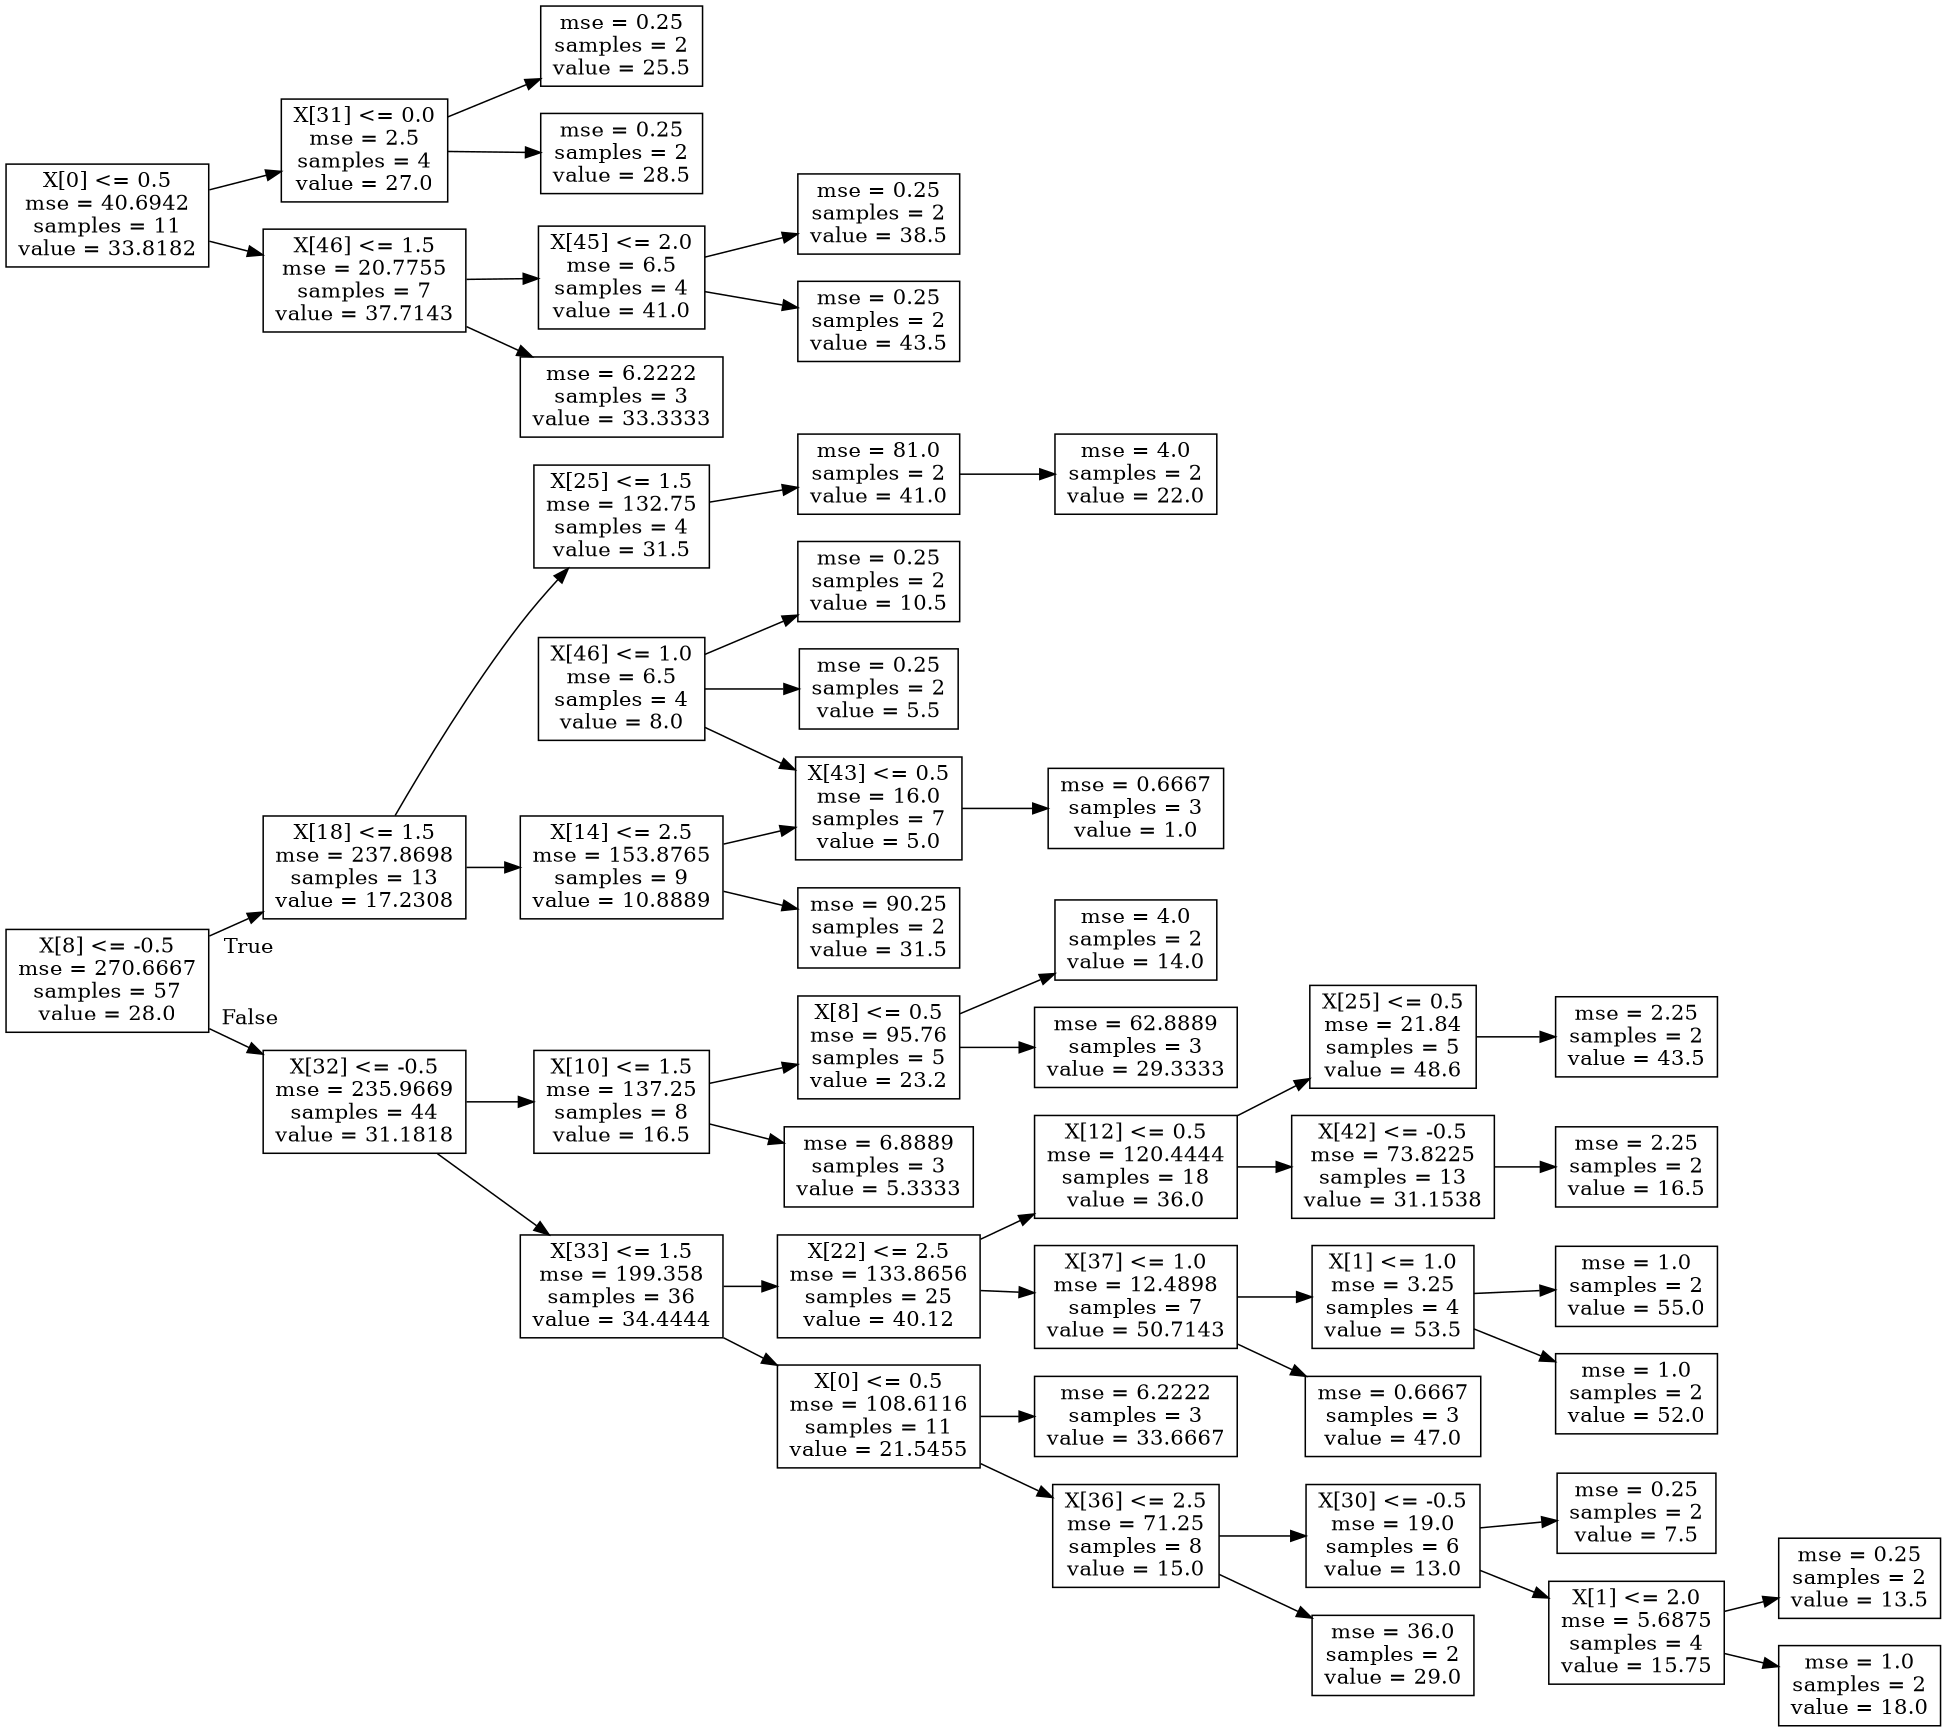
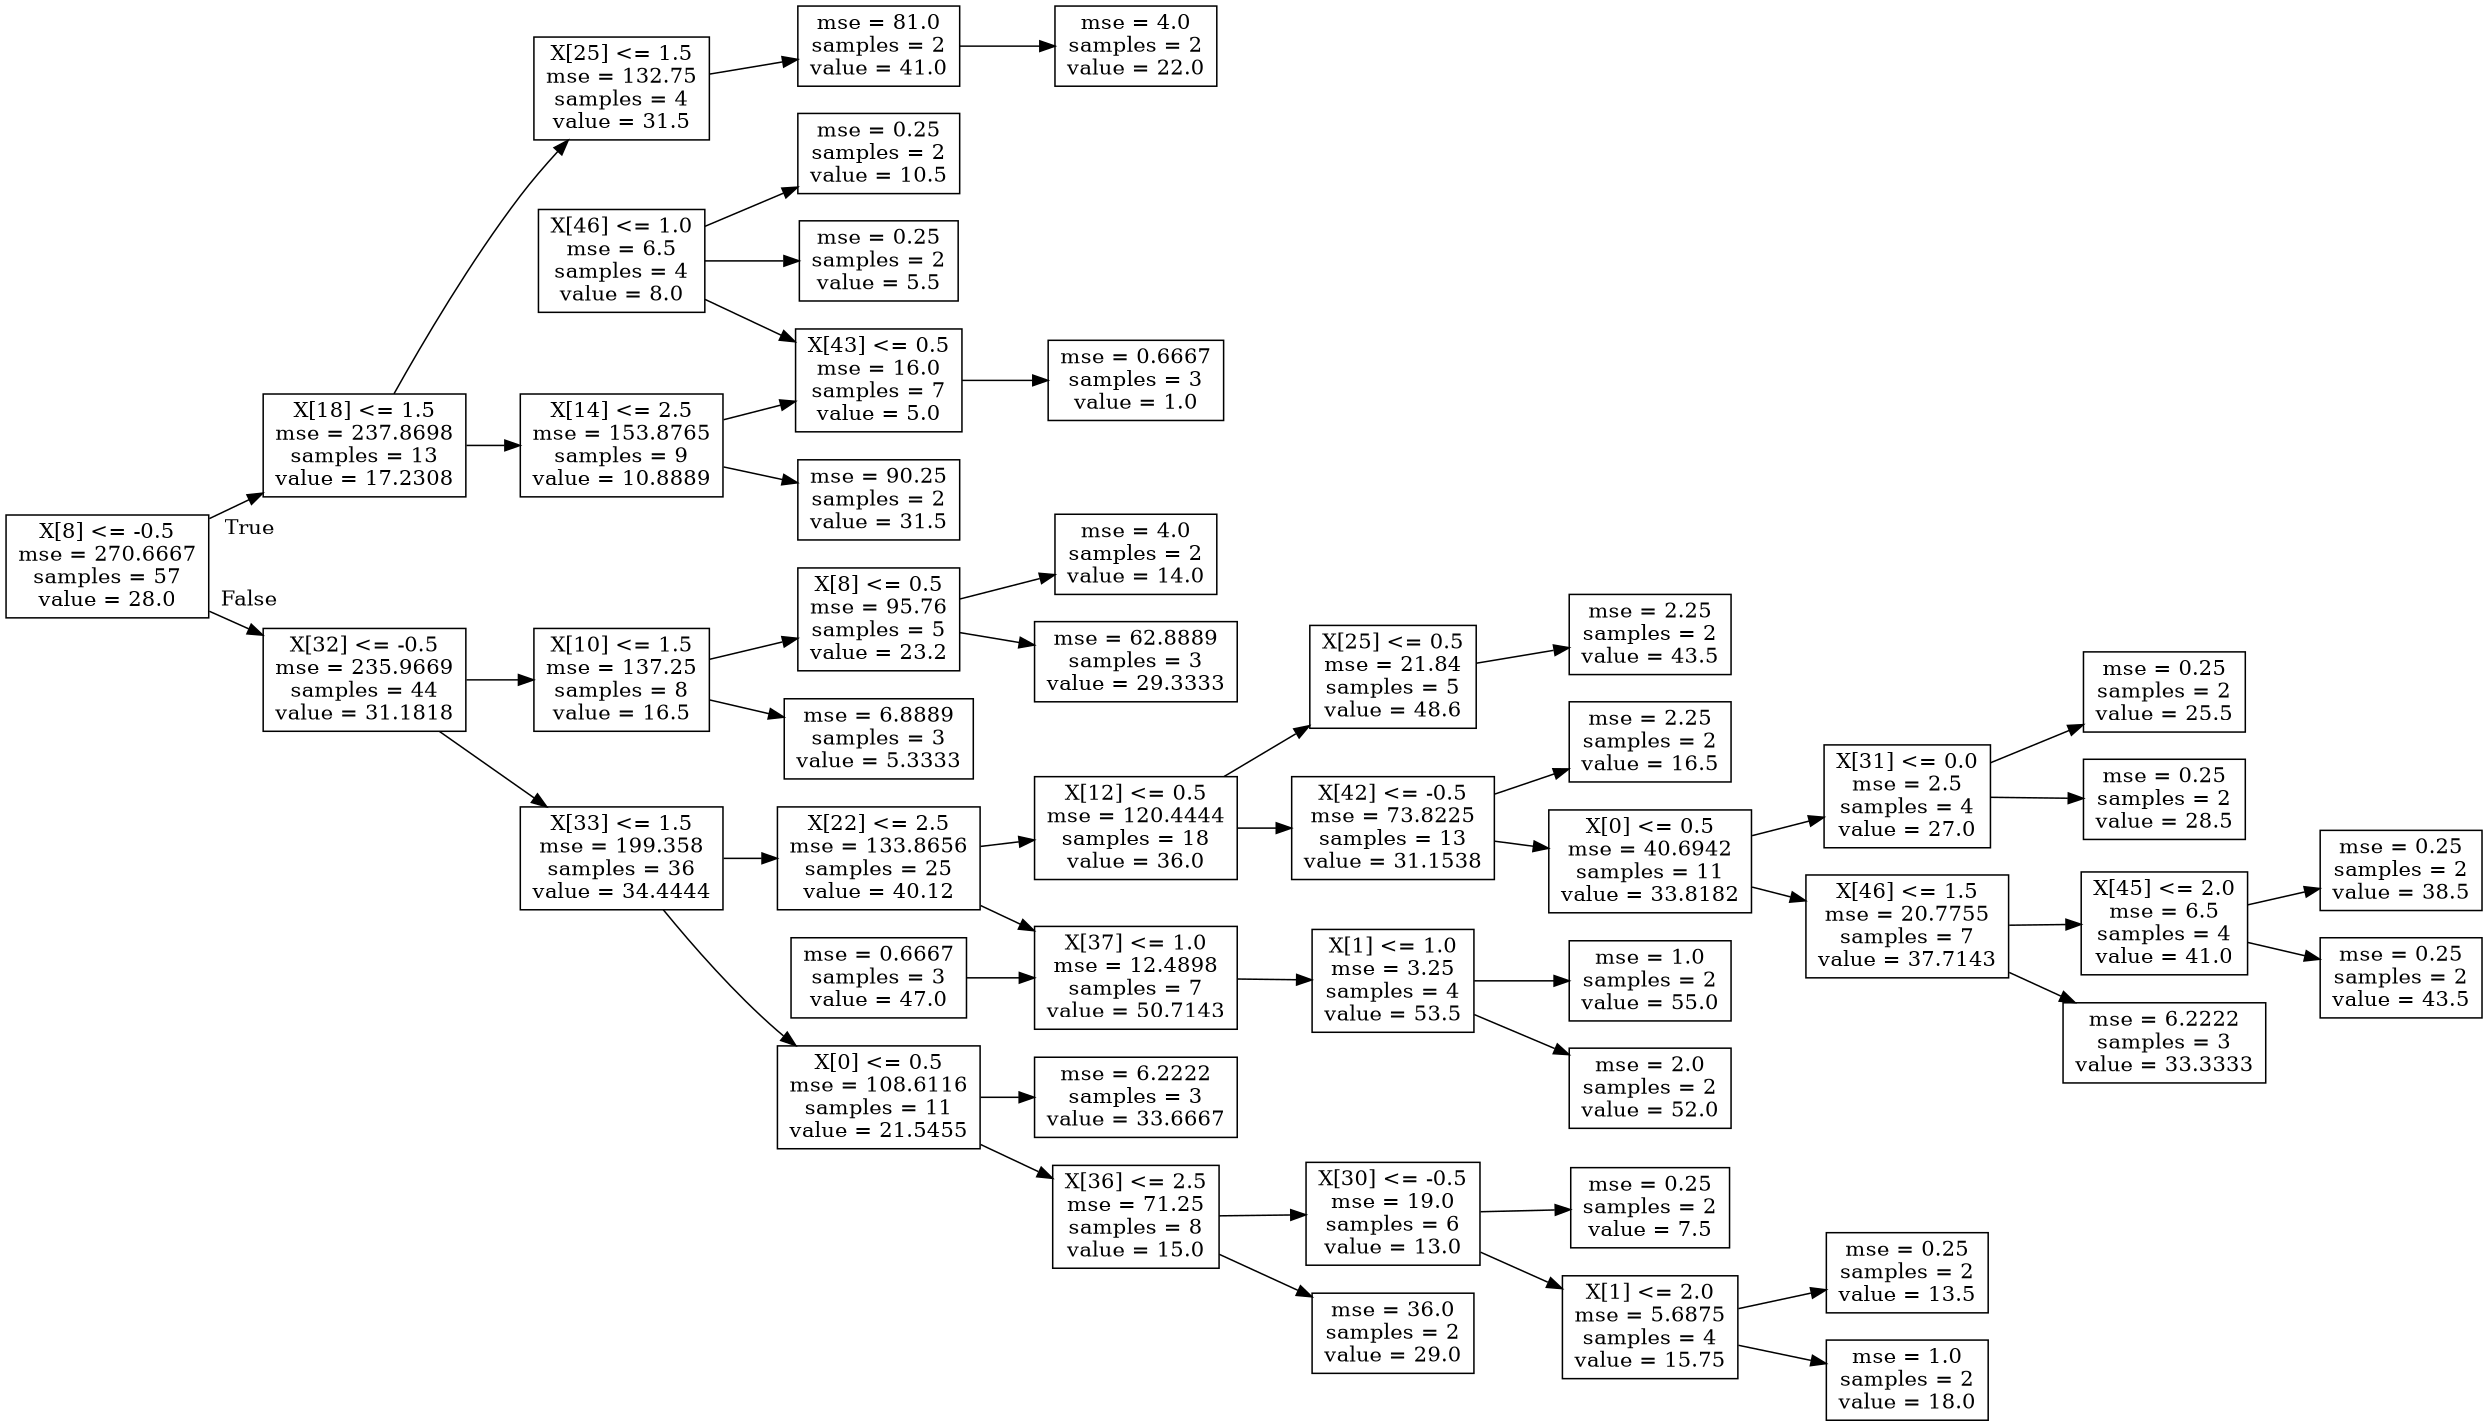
none -> (1514, 844)
(1265, 1357) -> (993, 978)
(1637, 1394) -> (1650, 1088)
